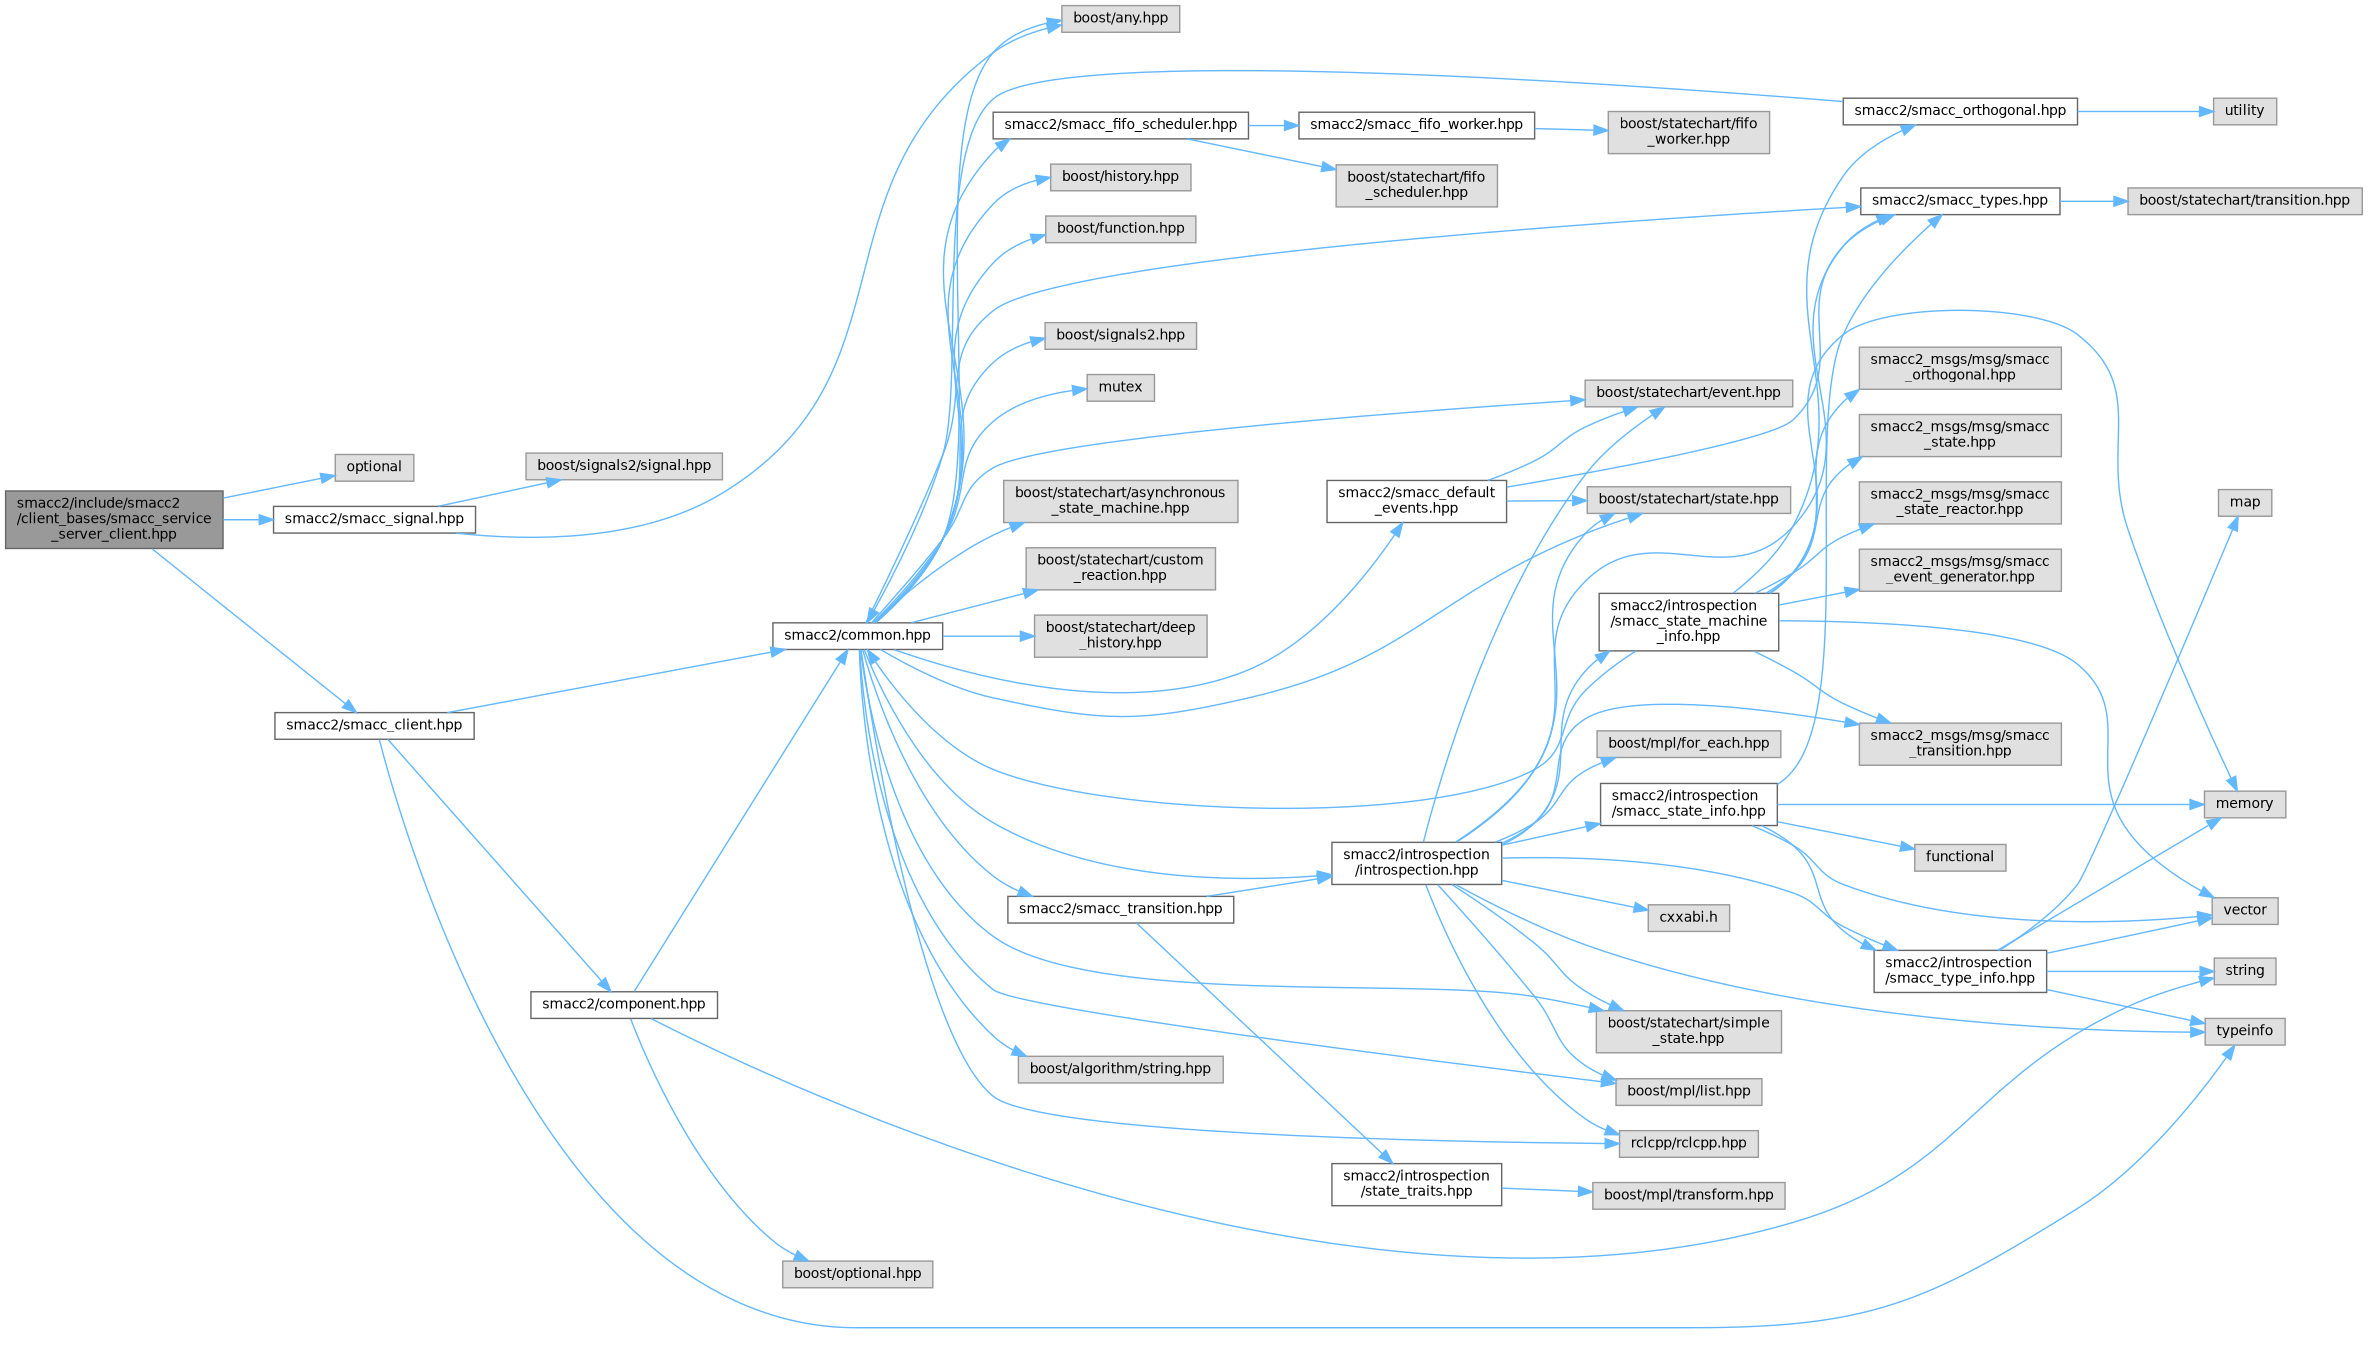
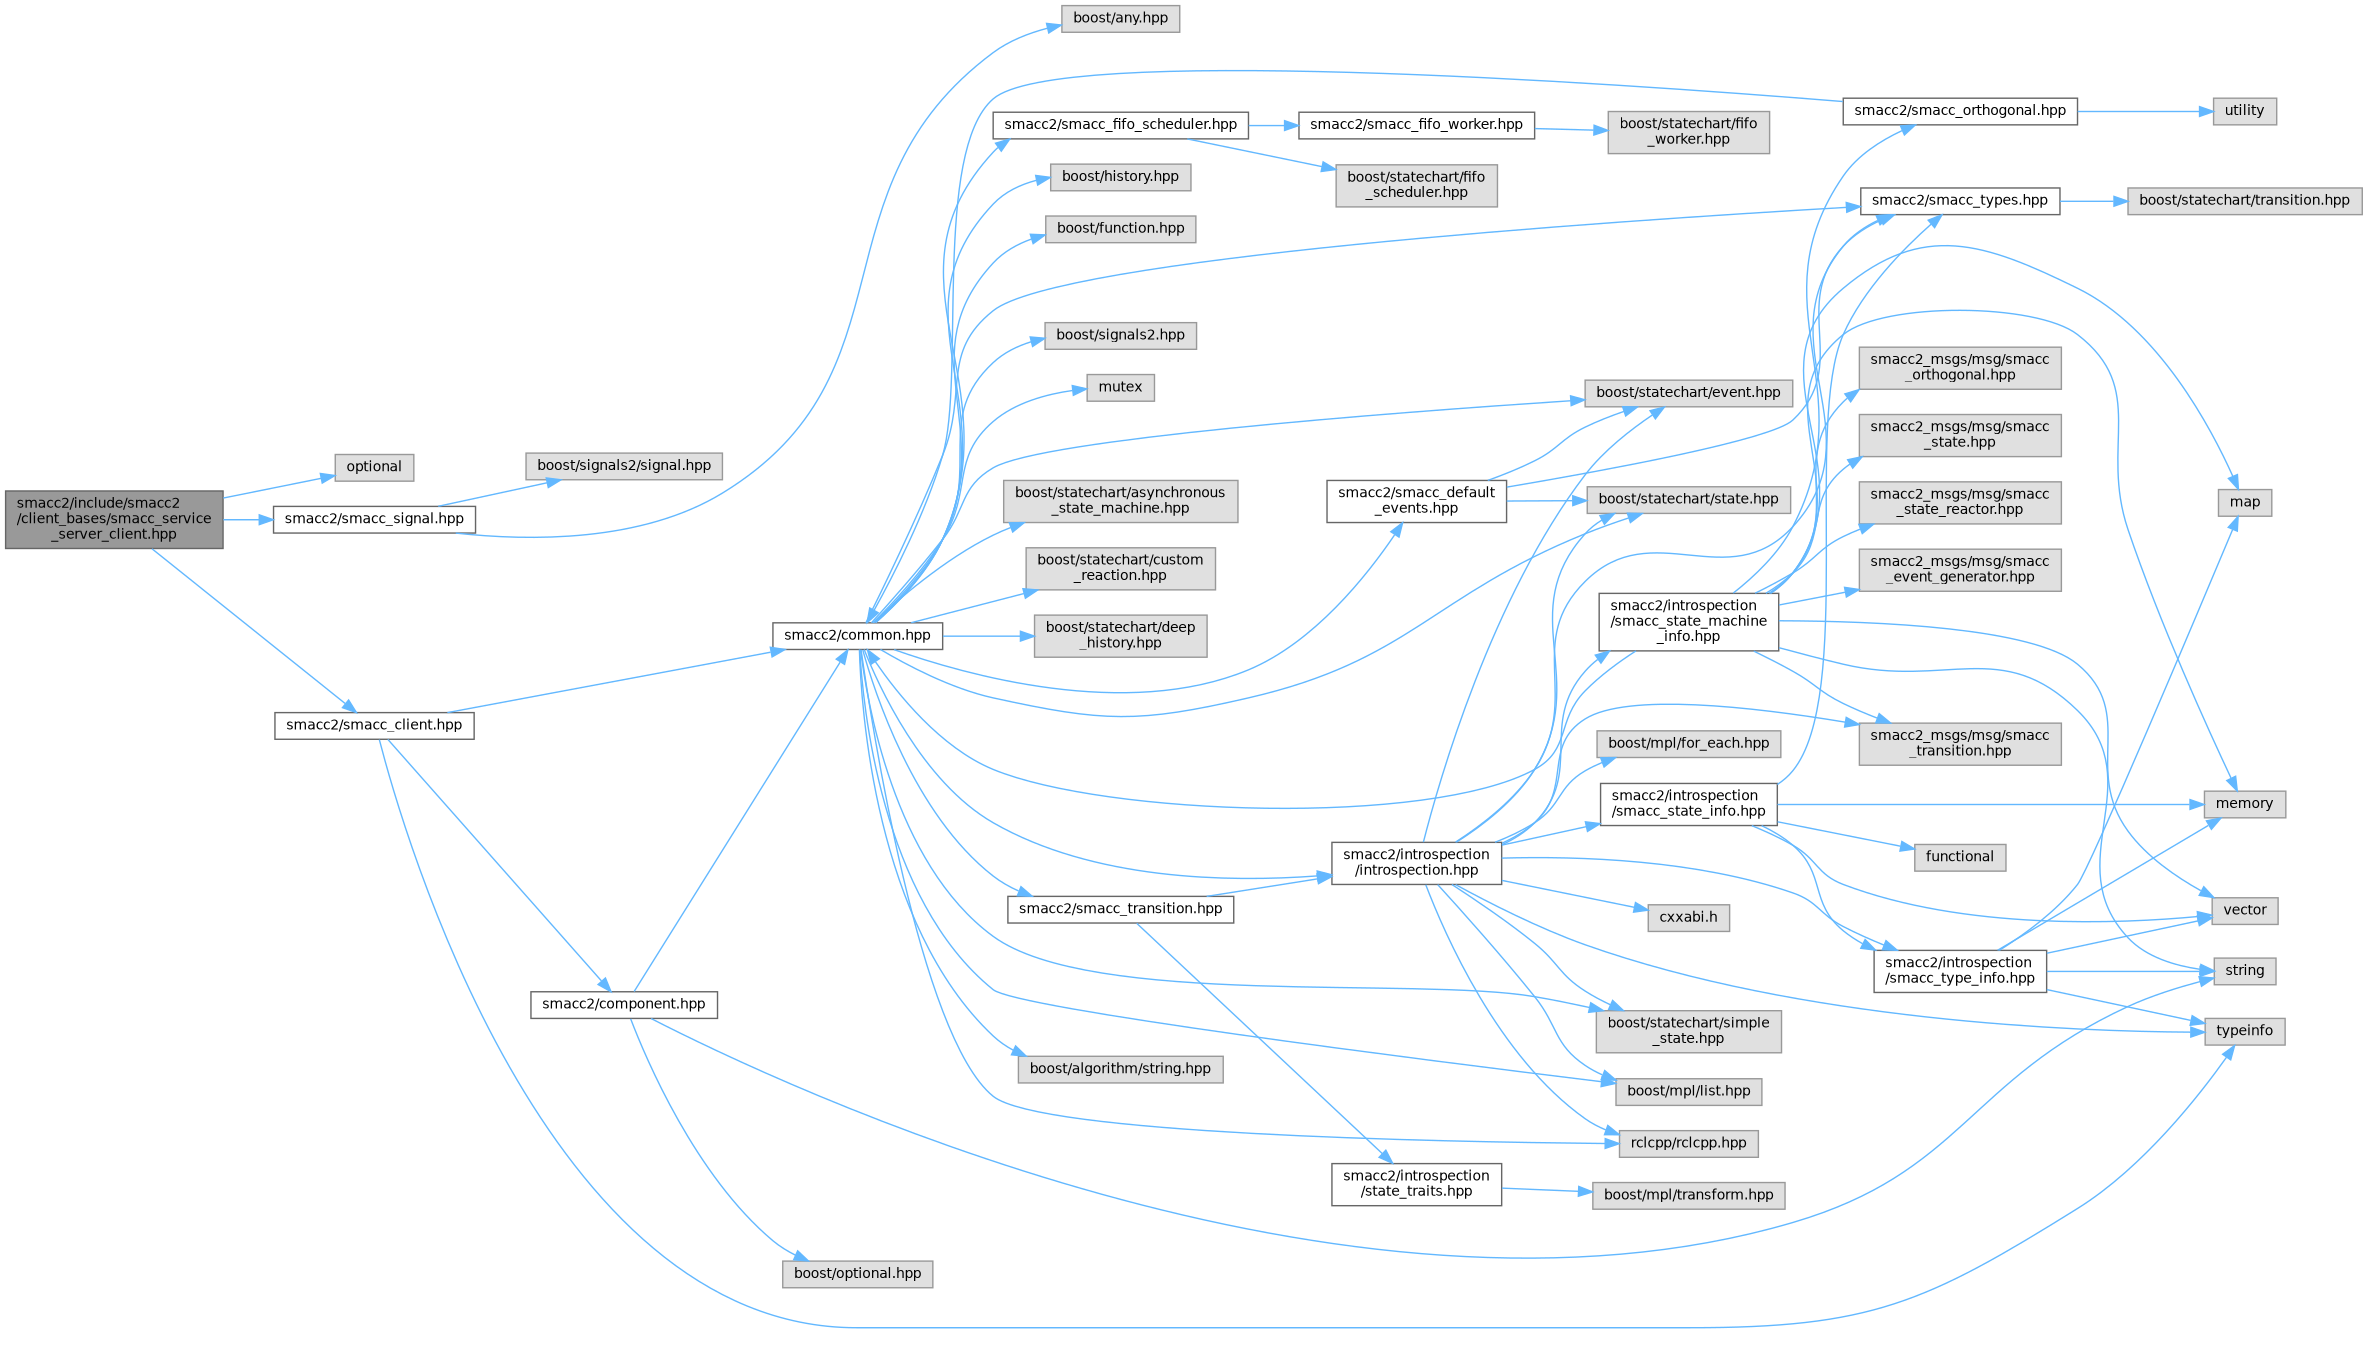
none -> (1917, 250)
(958, 316) -> none
none -> (2081, 715)
